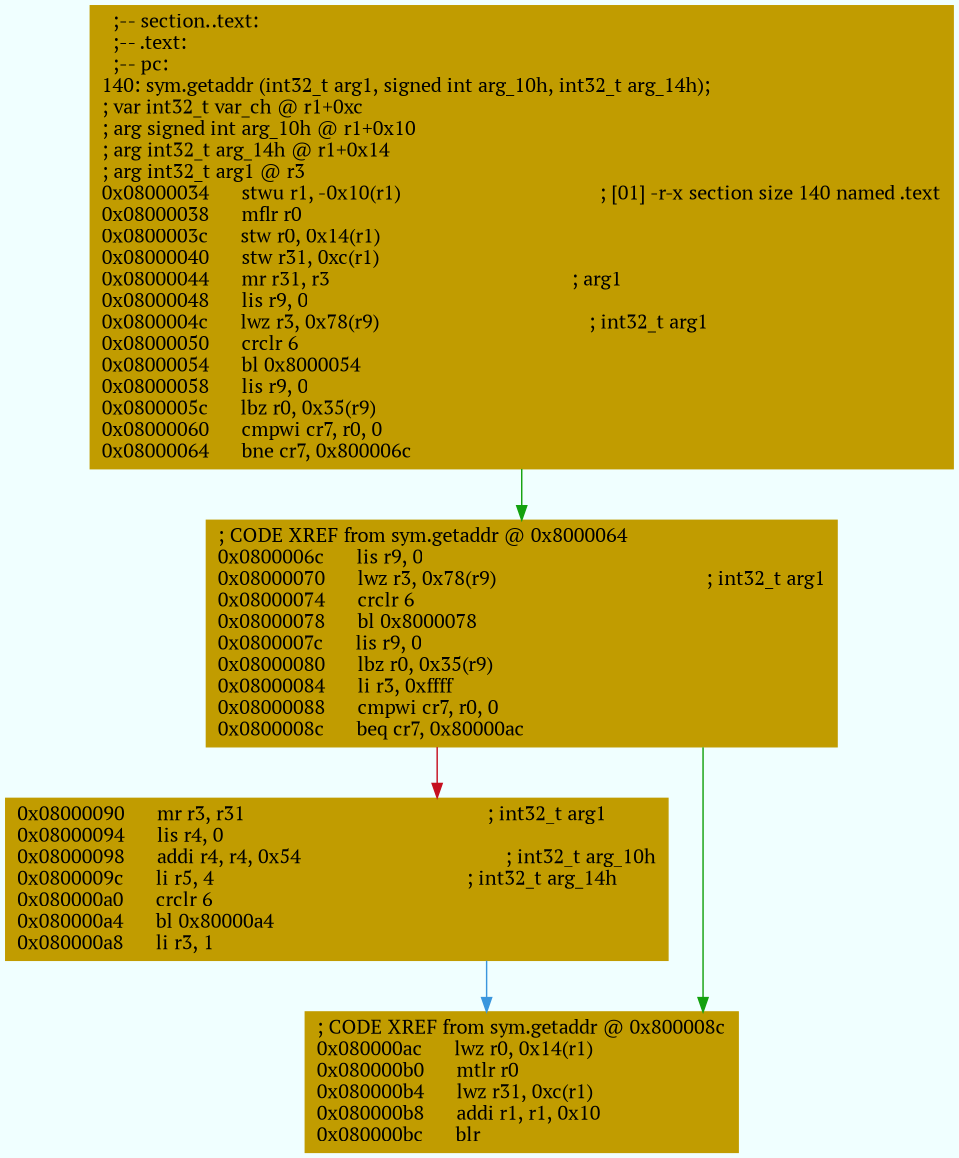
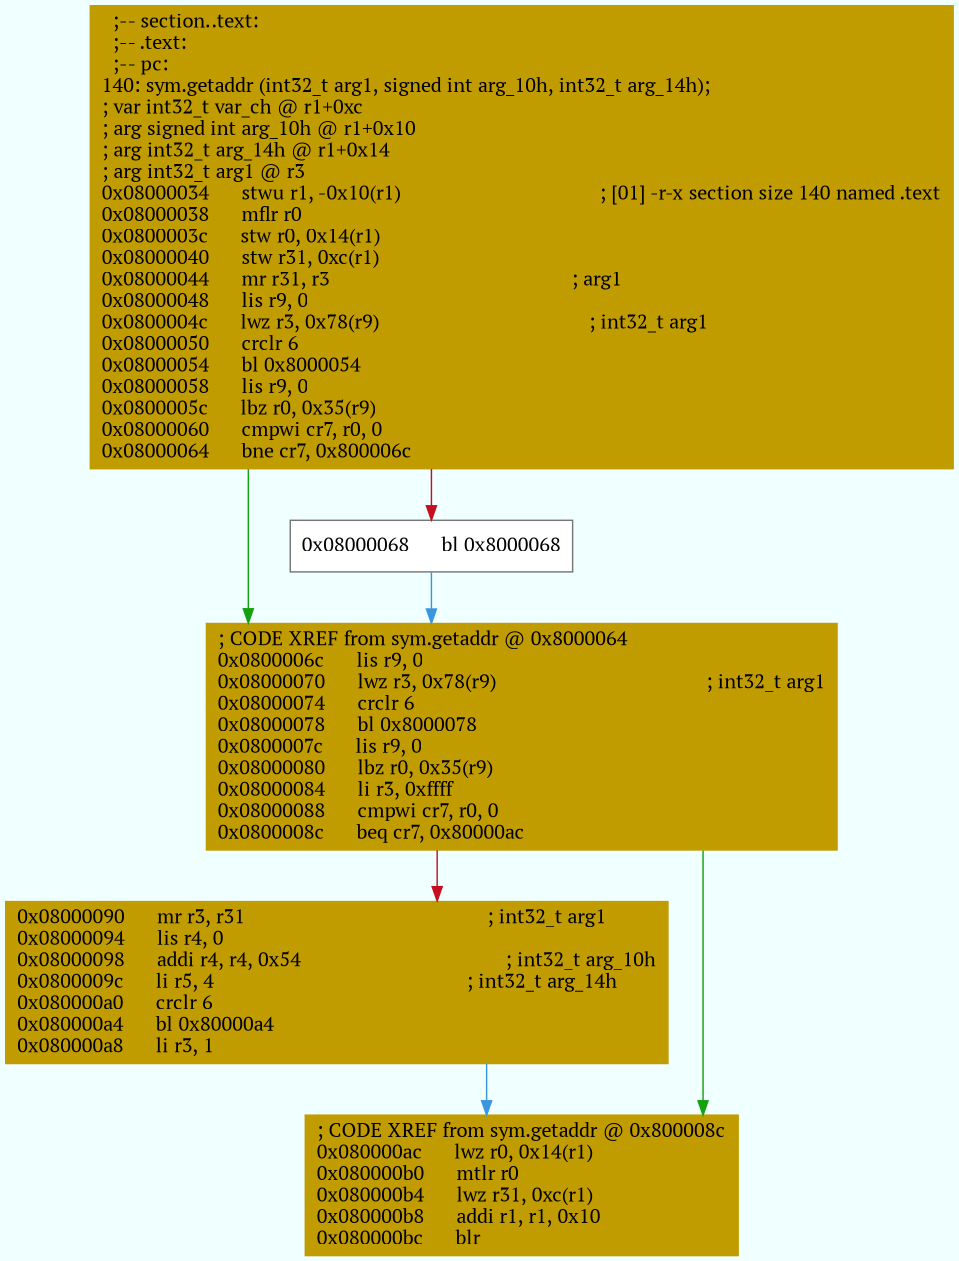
none -> (431, 546)
